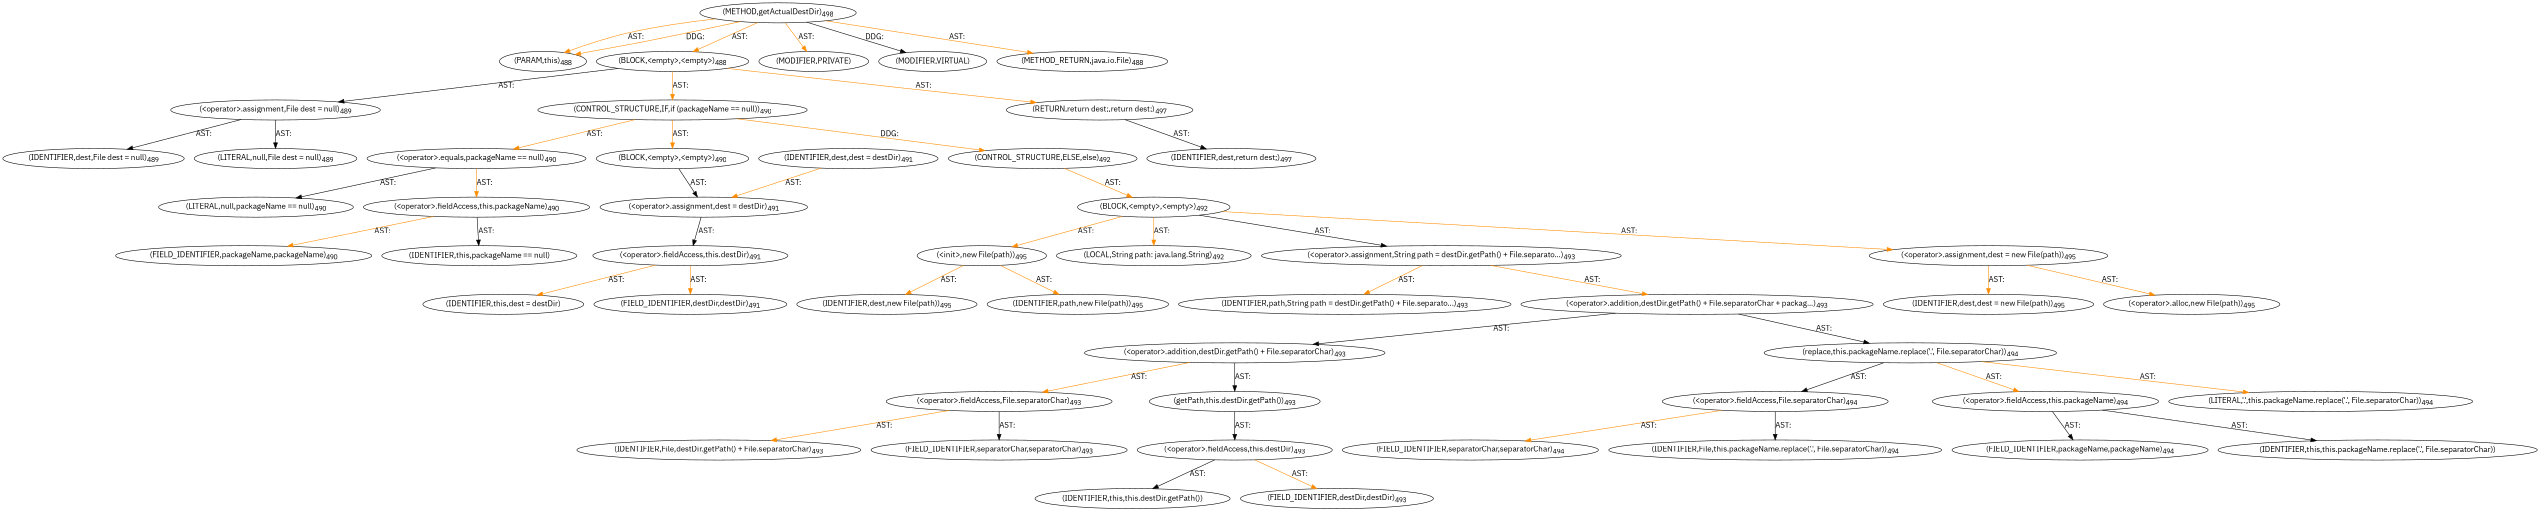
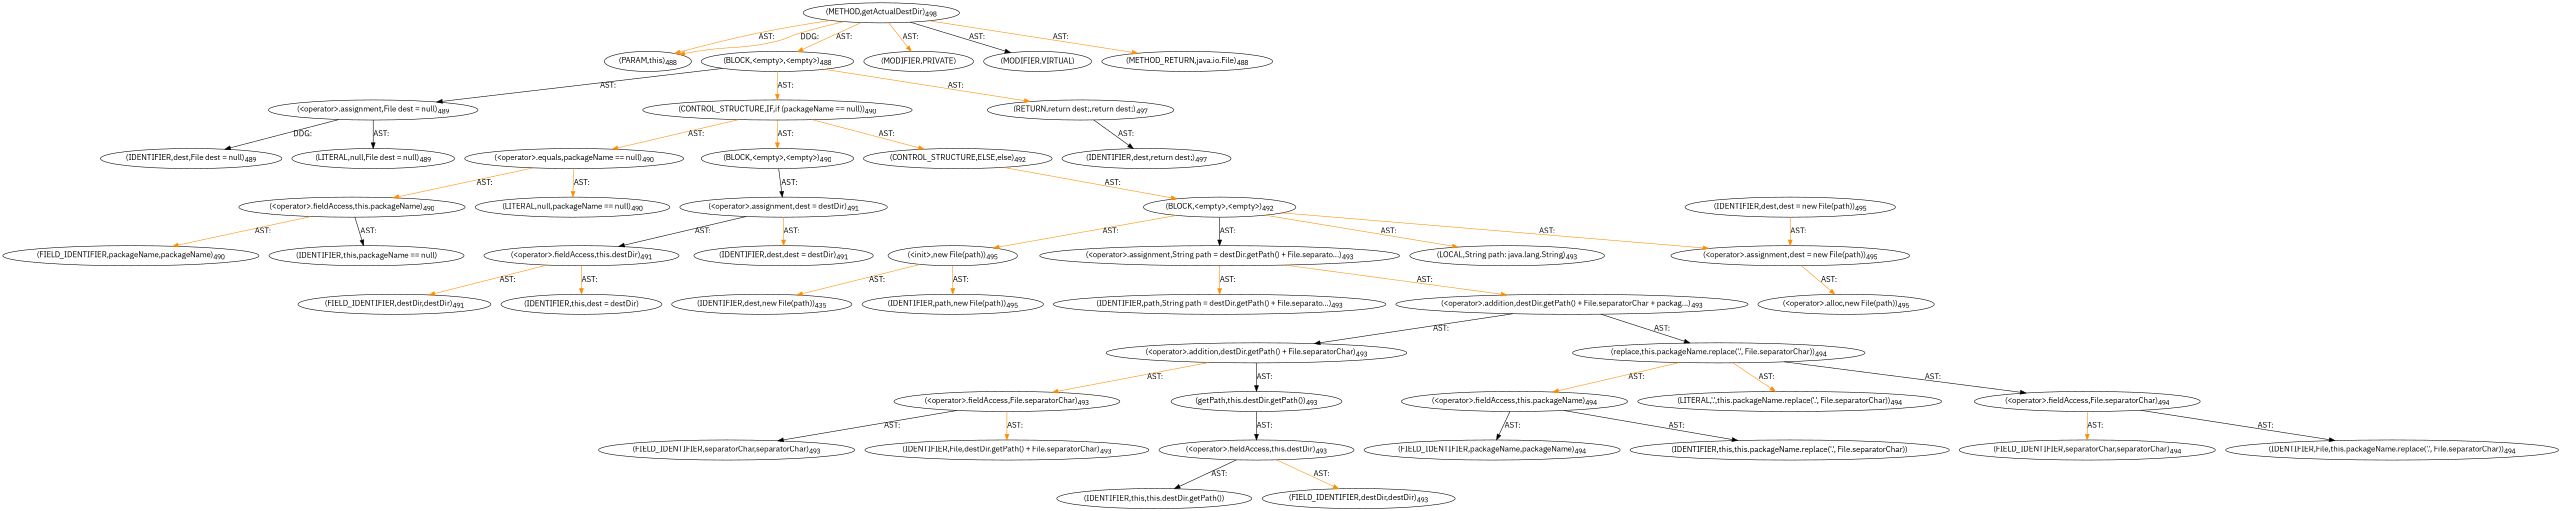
(875, 37) -> (978, 37)
(205, 134) -> (304, 134)
(891, 134) -> (887, 134)
(369, 182) -> (573, 180)
(779, 182) -> (784, 229)
(1218, 255) -> (1572, 255)
(1989, 277) -> (1790, 229)
(946, 303) -> (821, 303)
